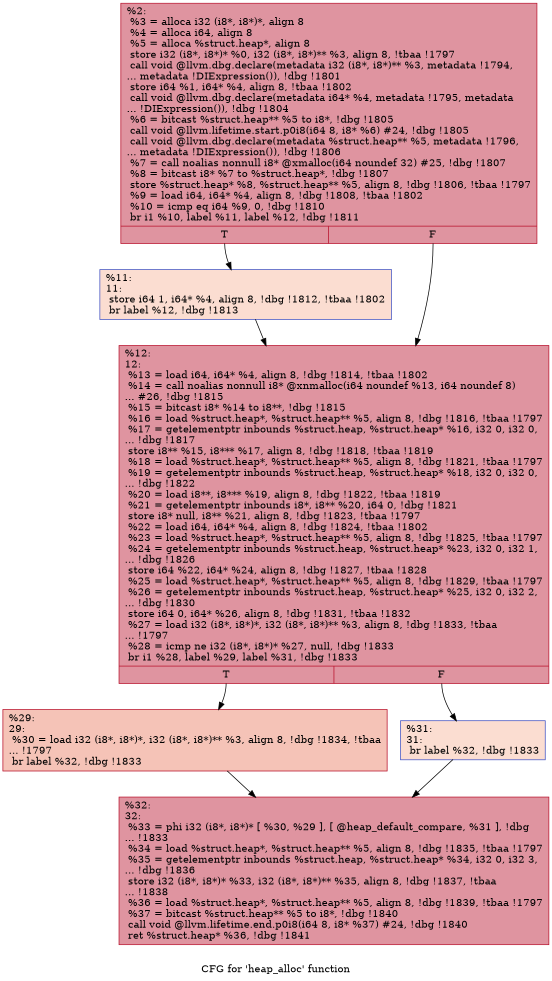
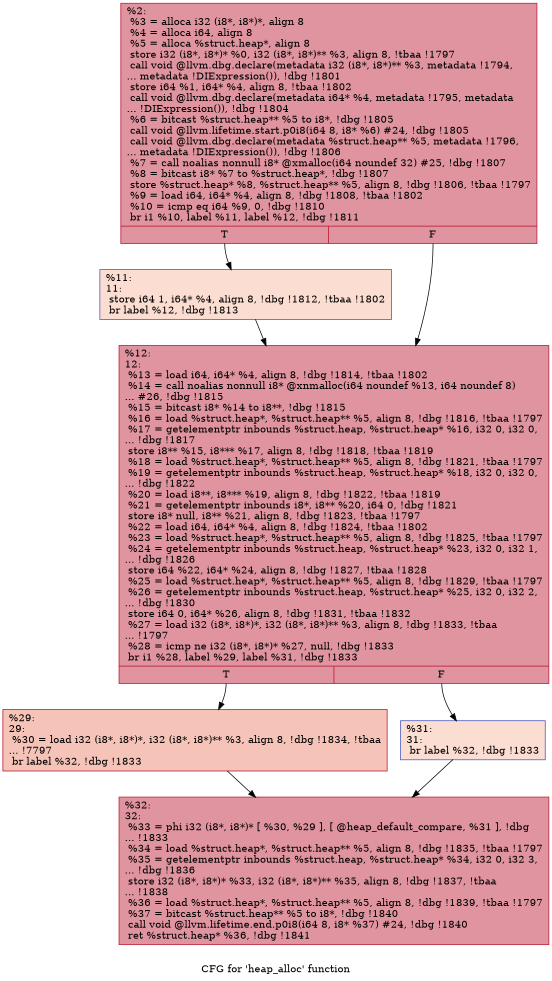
(31, 751) -> (31, 751)
